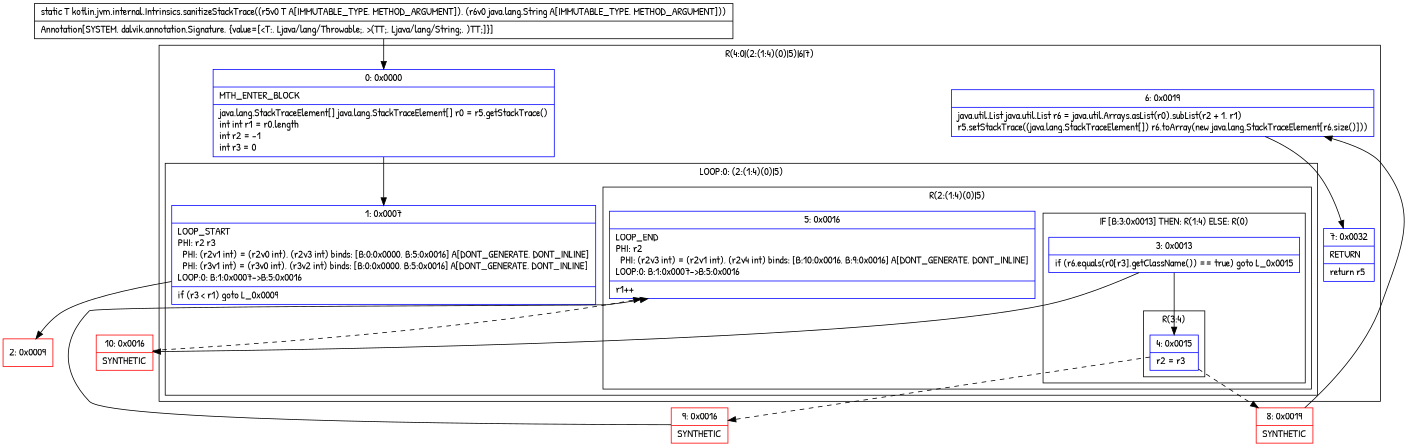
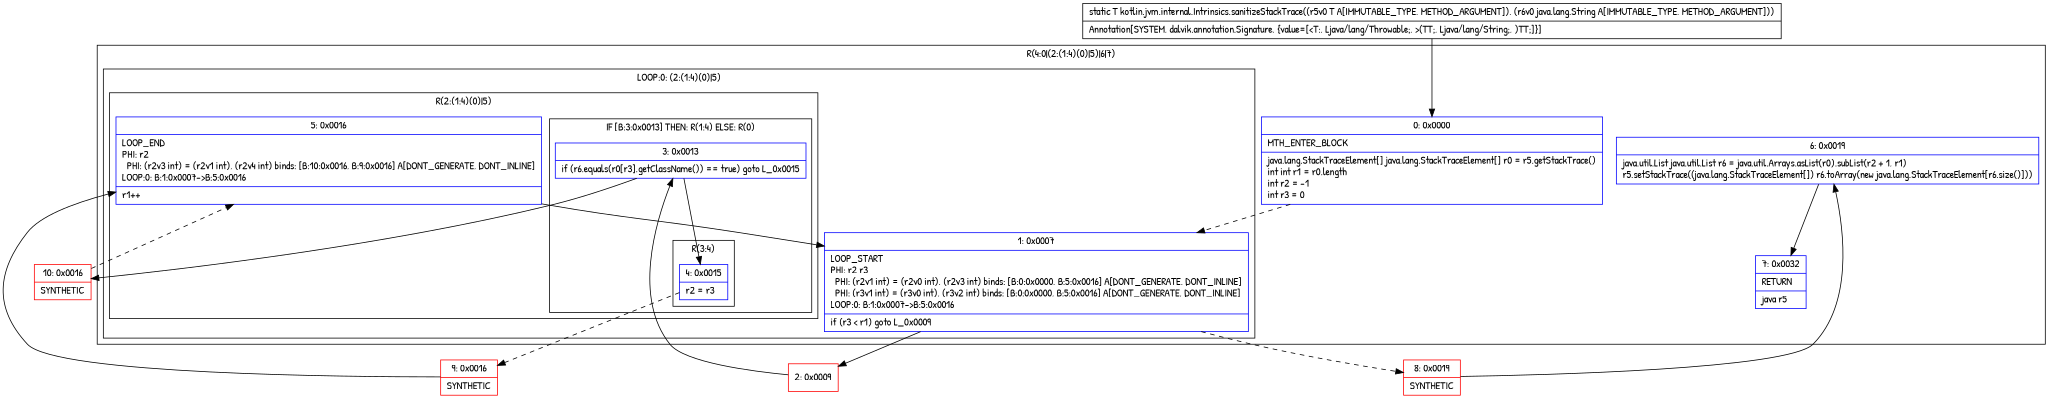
(384, 177) -> (1247, 217)
none -> (679, 224)
(1347, 272) -> (1775, 299)
none -> (659, 326)
(1212, 378) -> (1298, 354)
